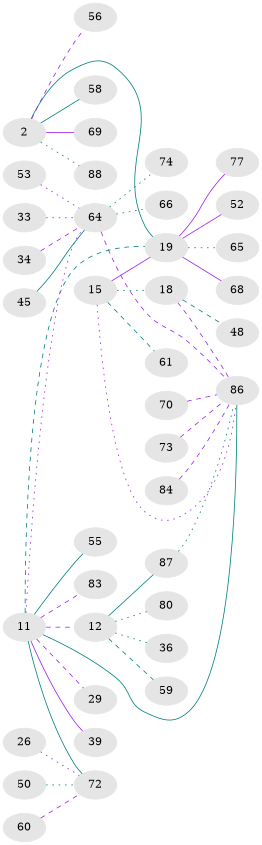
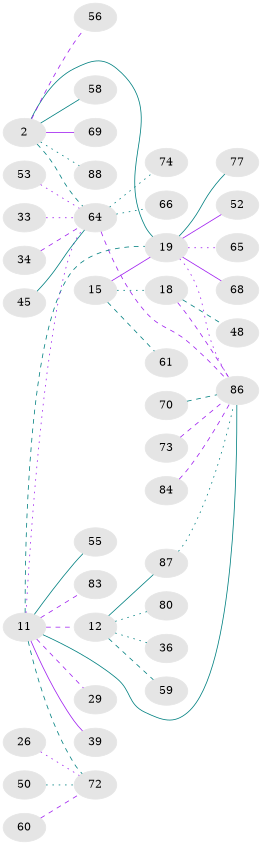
none -> (60, 175)
(202, 205) -> (202, 205)
(202, 398) -> (202, 398)
(132, 492) -> (206, 321)
(49, 710) -> (49, 710)
